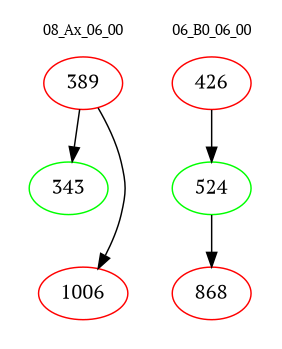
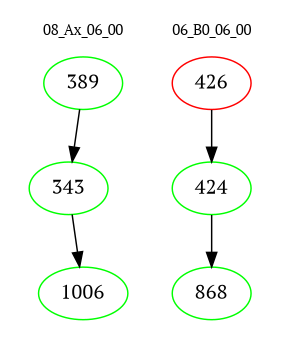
(83, 83) -> (83, 83)
(125, 181) -> (75, 233)
(212, 188) -> (212, 188)
(83, 293) -> (83, 293)
(212, 293) -> (212, 293)
